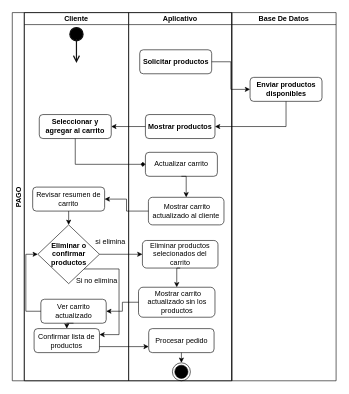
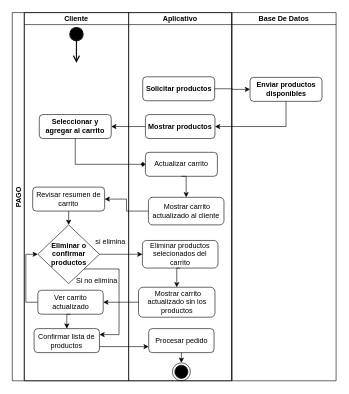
(176, 62) -> (179, 89)
(74, 311) -> (71, 302)
